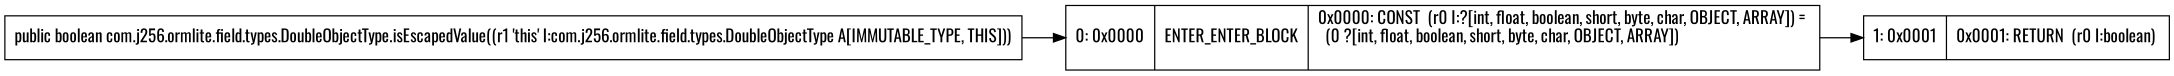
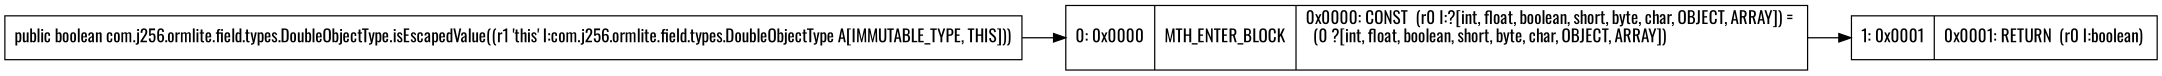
(1231, 37) -> (1225, 37)
